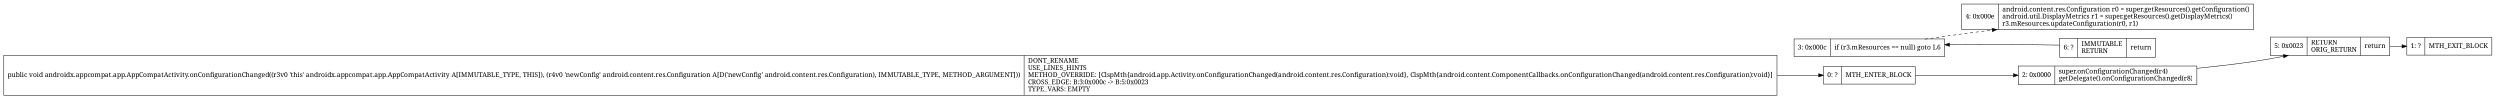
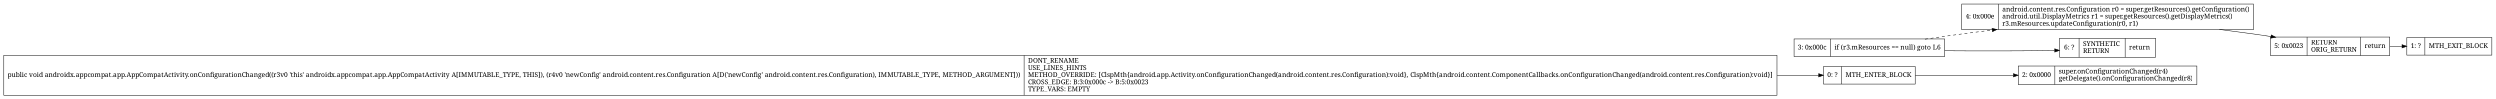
(2102, 44) -> (2101, 44)
(2005, 45) -> (2000, 51)
(2240, 63) -> (2245, 33)
